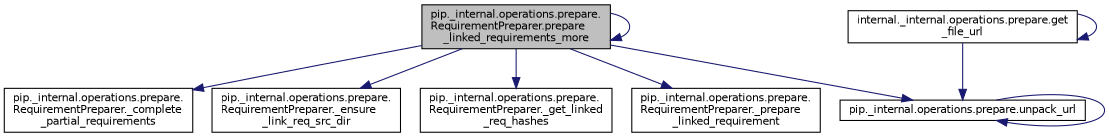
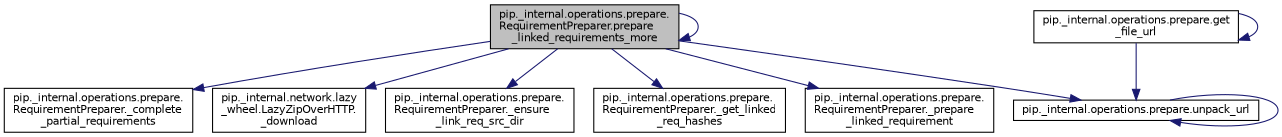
(963, 27) -> (1136, 27)
none -> (289, 110)
